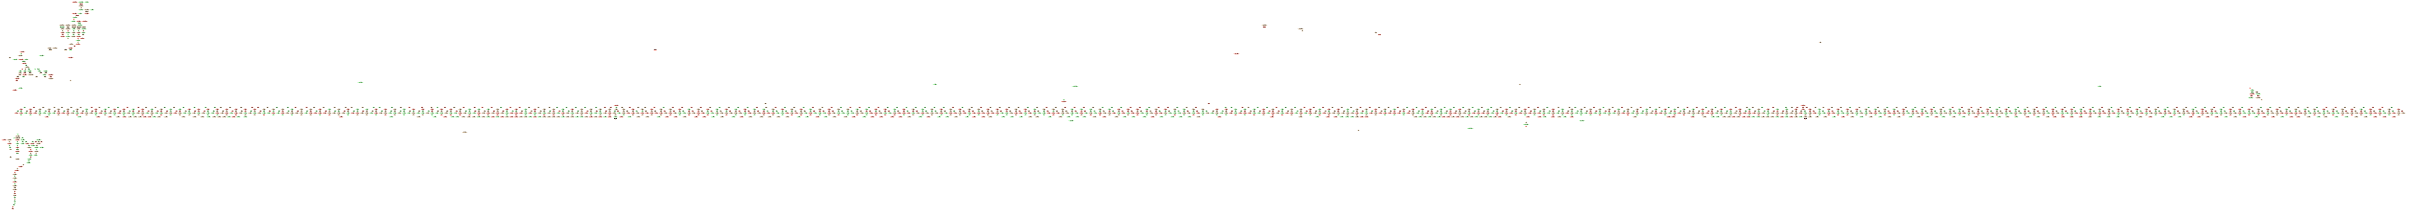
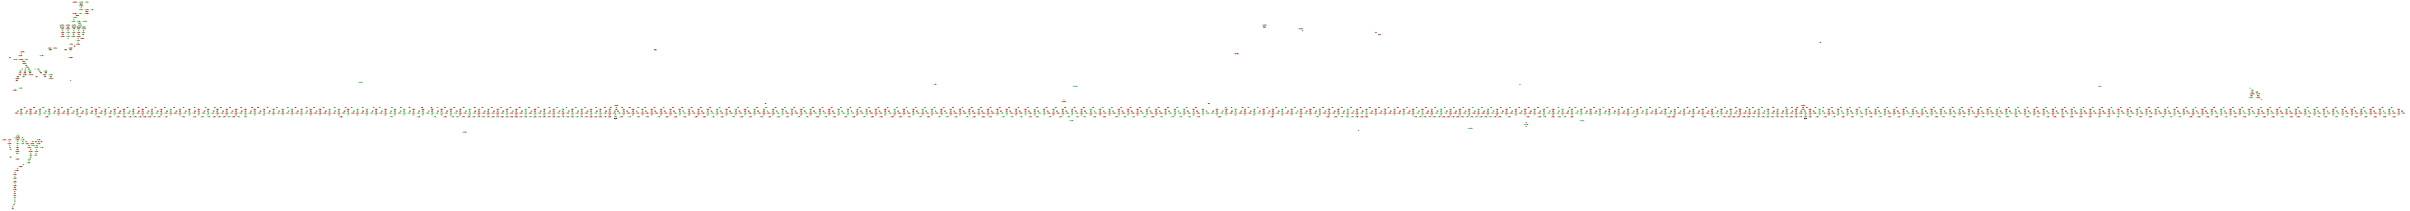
(79, 21) -> (79, 21)
(85, 21) -> (85, 21)
(44, 75) -> (44, 75)
(51, 75) -> (51, 75)
